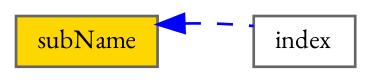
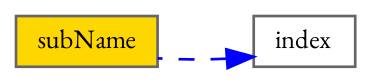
(219, 24) -> (192, 59)
